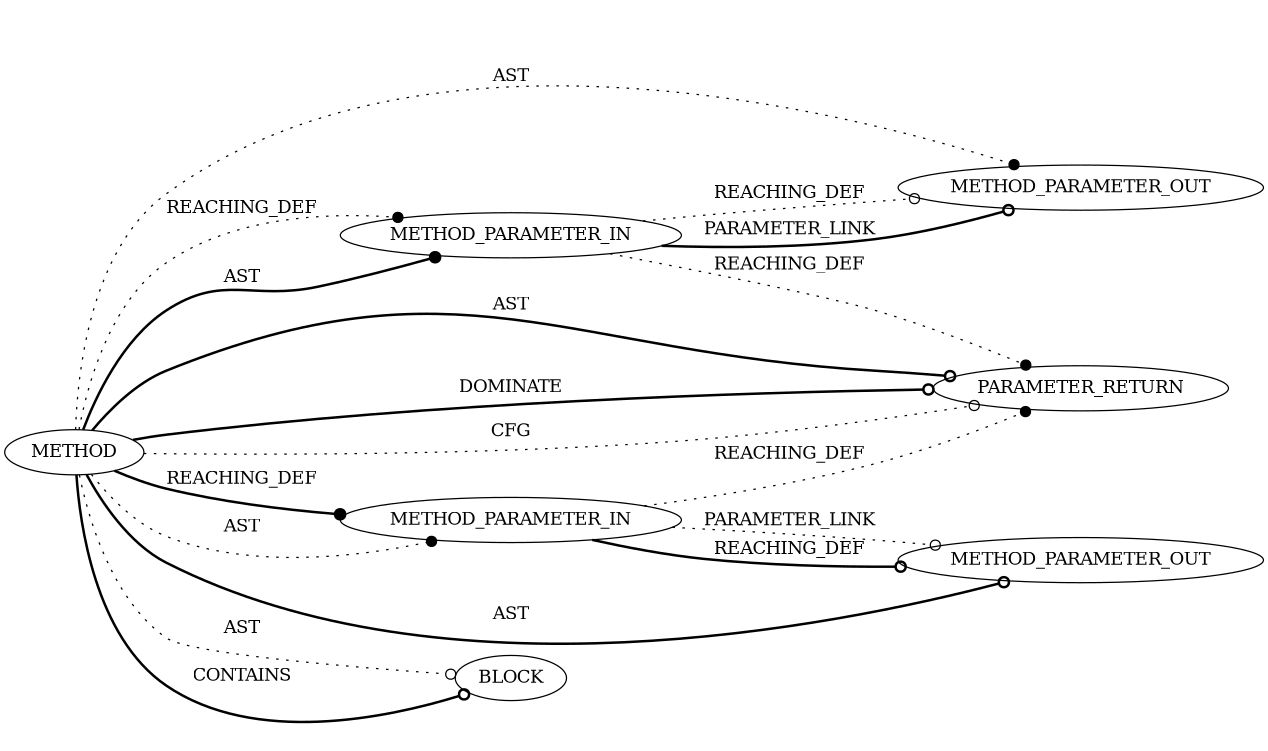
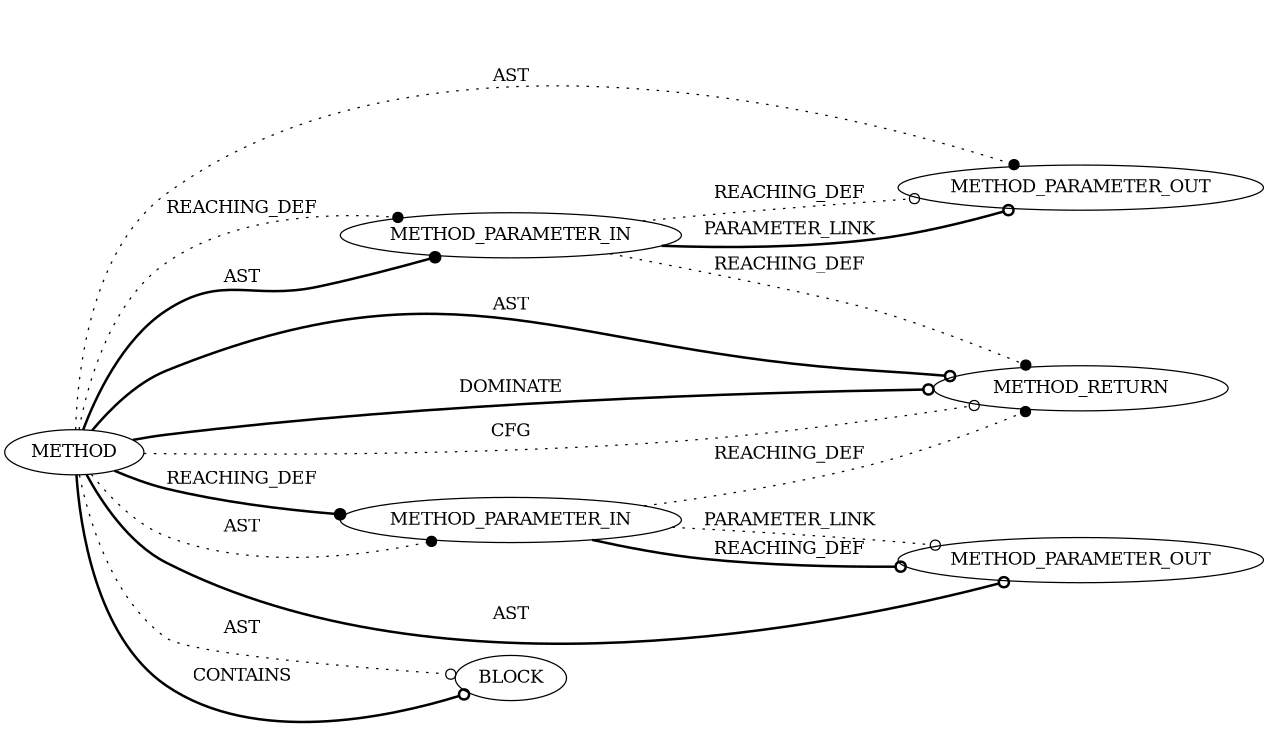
(1081, 388) -> (1081, 388)
